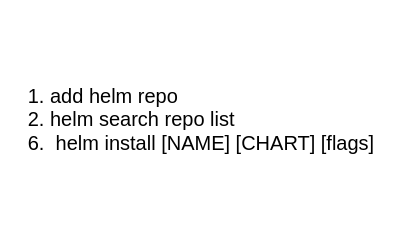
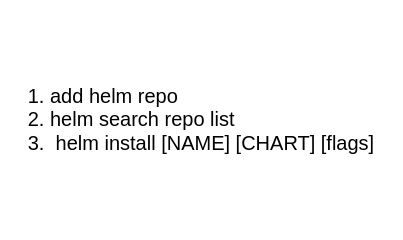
(202, 119) -> (202, 119)
